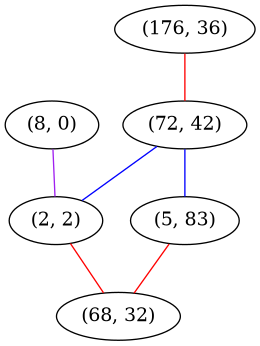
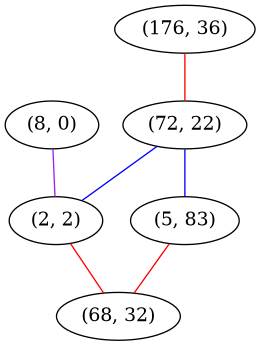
(185, 125) -> (185, 125)
